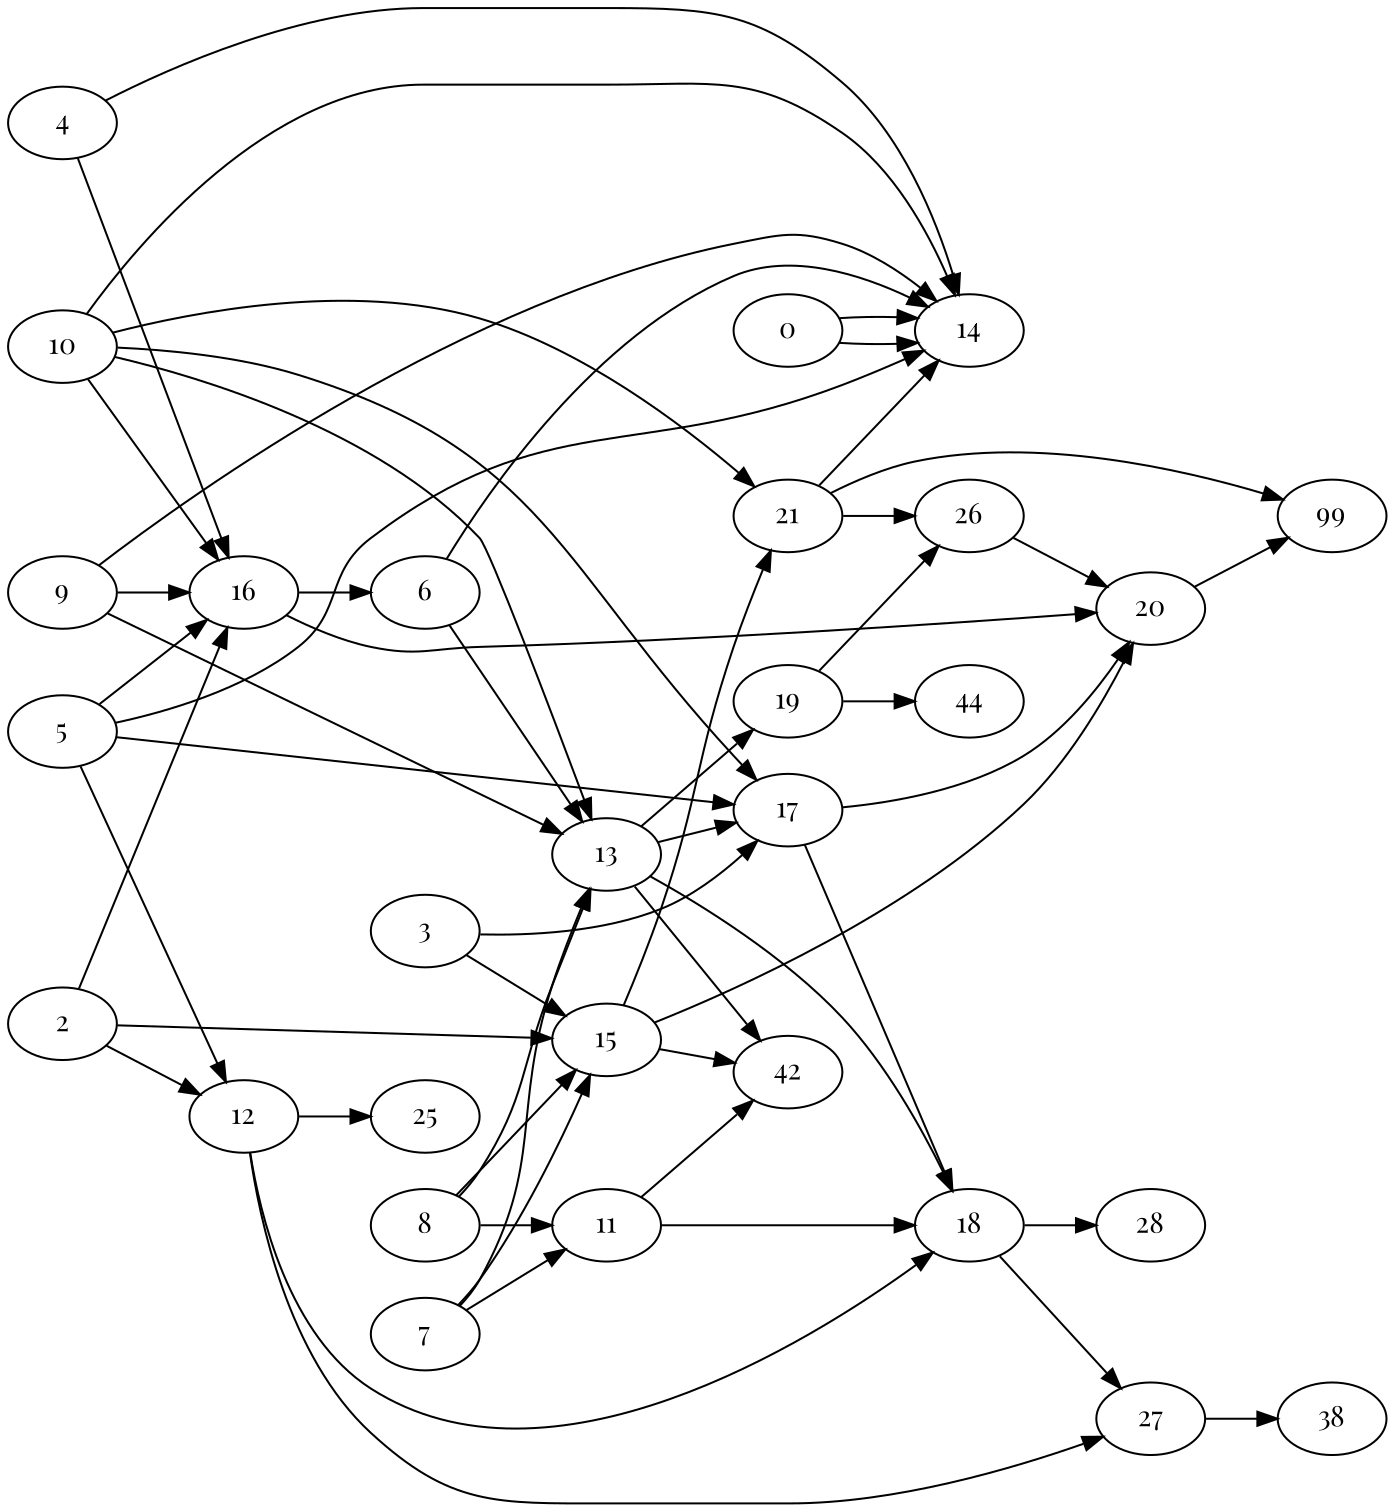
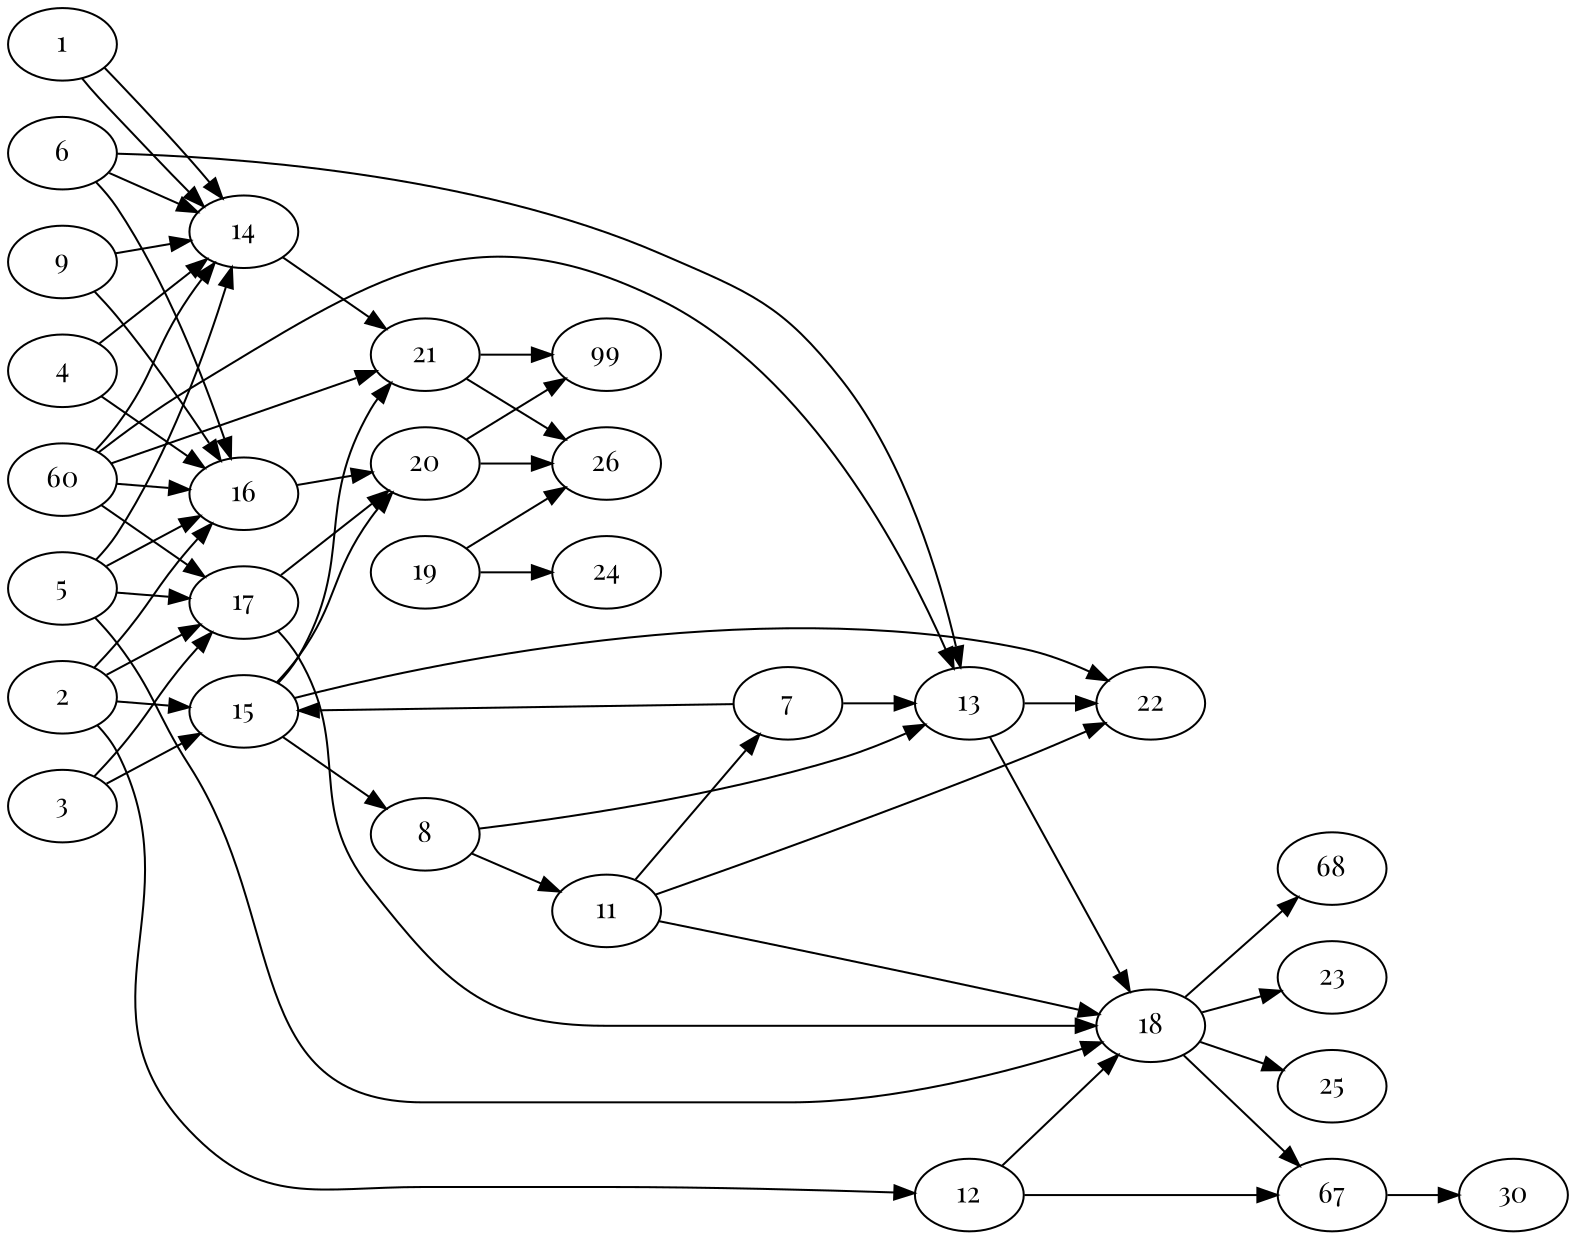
(788, 331) -> (62, 44)
(62, 347) -> (62, 480)
(872, 430) -> (326, 287)
(1051, 558) -> (506, 464)
(321, 592) -> (158, 279)
(969, 701) -> (607, 572)
(326, 719) -> none
(713, 764) -> none
(697, 832) -> (144, 655)
(149, 915) -> (446, 1102)
none -> (1332, 977)
(788, 1072) -> (1151, 703)
(325, 1116) -> (1232, 1053)
(509, 1140) -> (315, 759)
(1151, 1225) -> (1332, 869)
(507, 1285) -> (691, 815)
(1151, 1419) -> (1332, 1195)
(1332, 1419) -> (1513, 1195)
